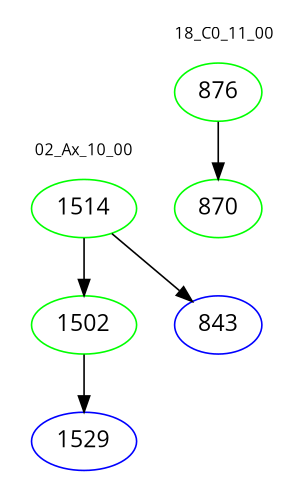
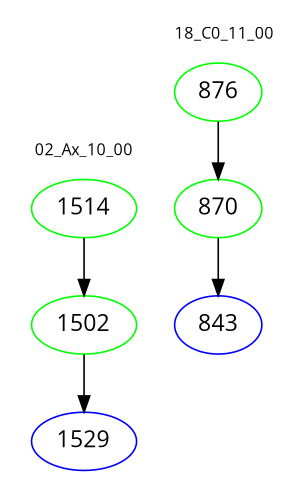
(139, 256) -> (218, 259)
